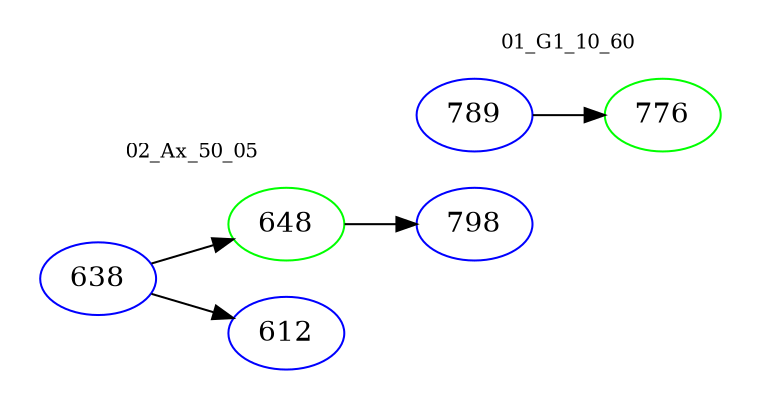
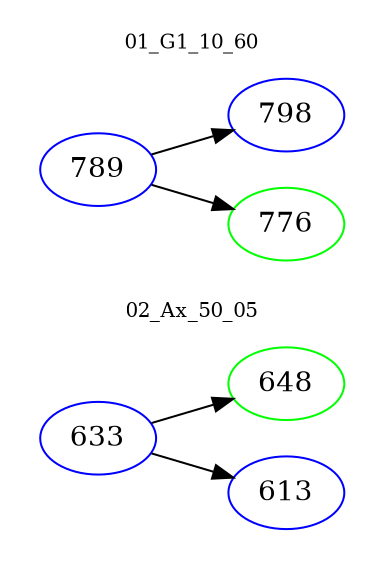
(373, 224) -> (182, 145)
(98, 279) -> (98, 438)
(286, 333) -> (286, 493)
